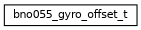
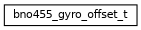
(71, 15) -> (71, 15)
